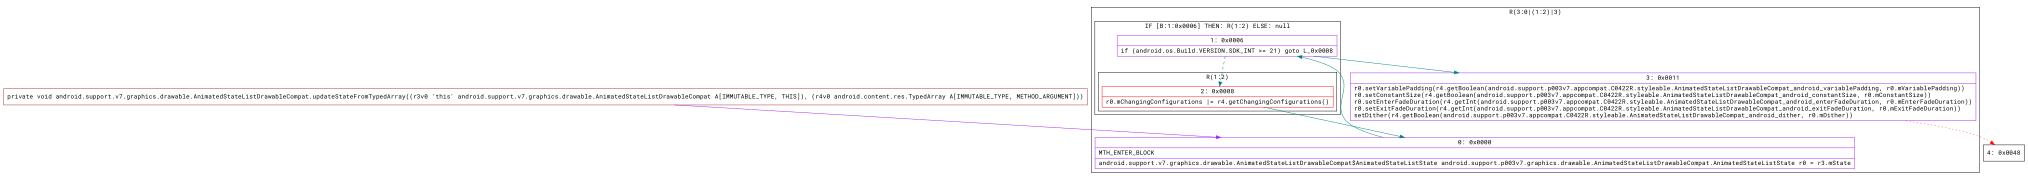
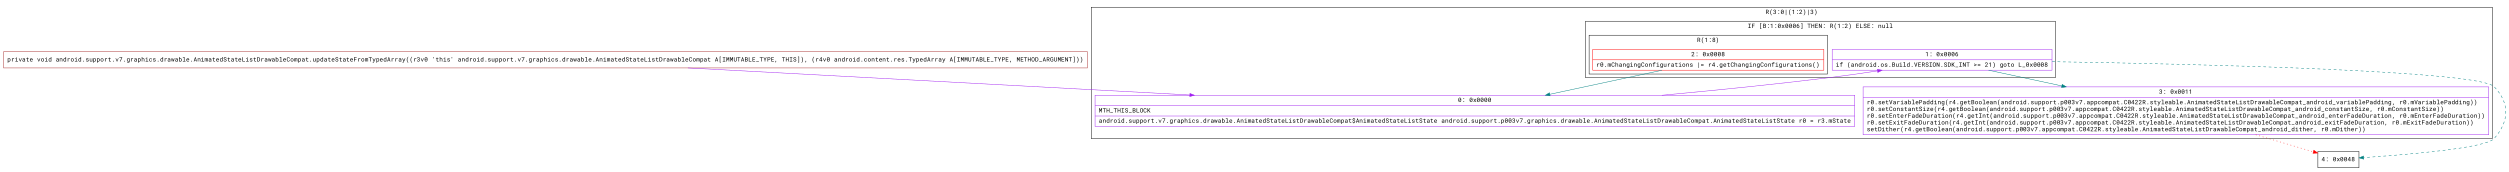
(1223, 69) -> (2369, 71)
(1218, 77) -> (1708, 40)
(1344, 90) -> (1770, 84)
(1127, 153) -> (1125, 111)
